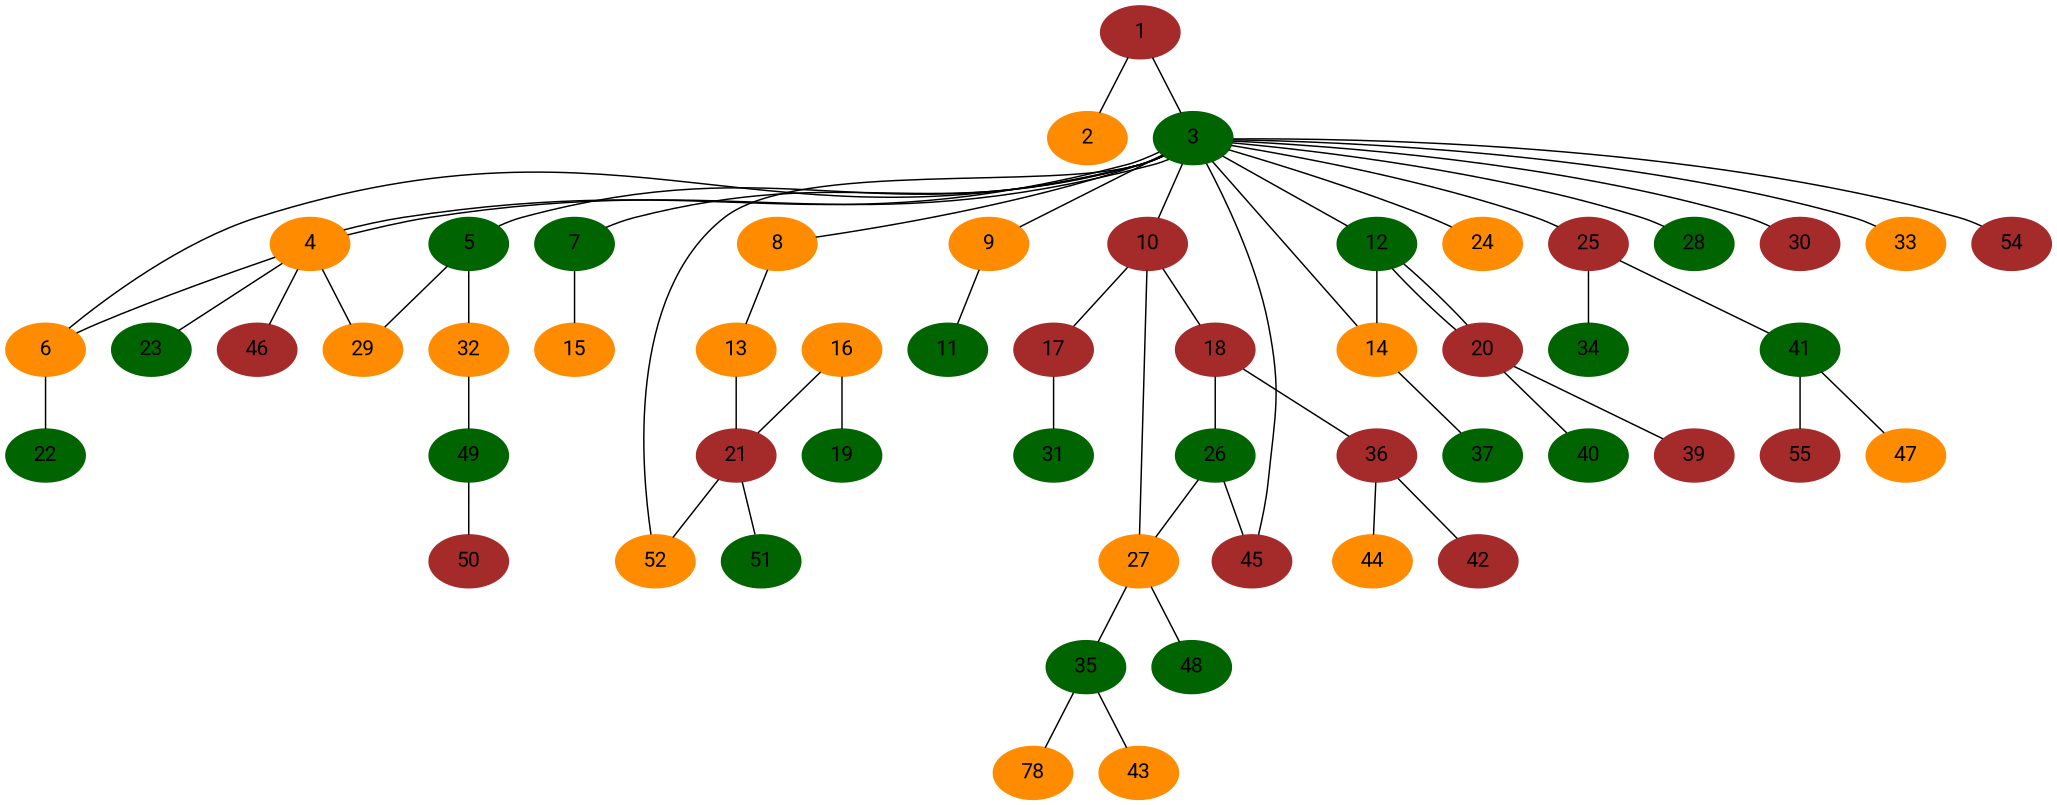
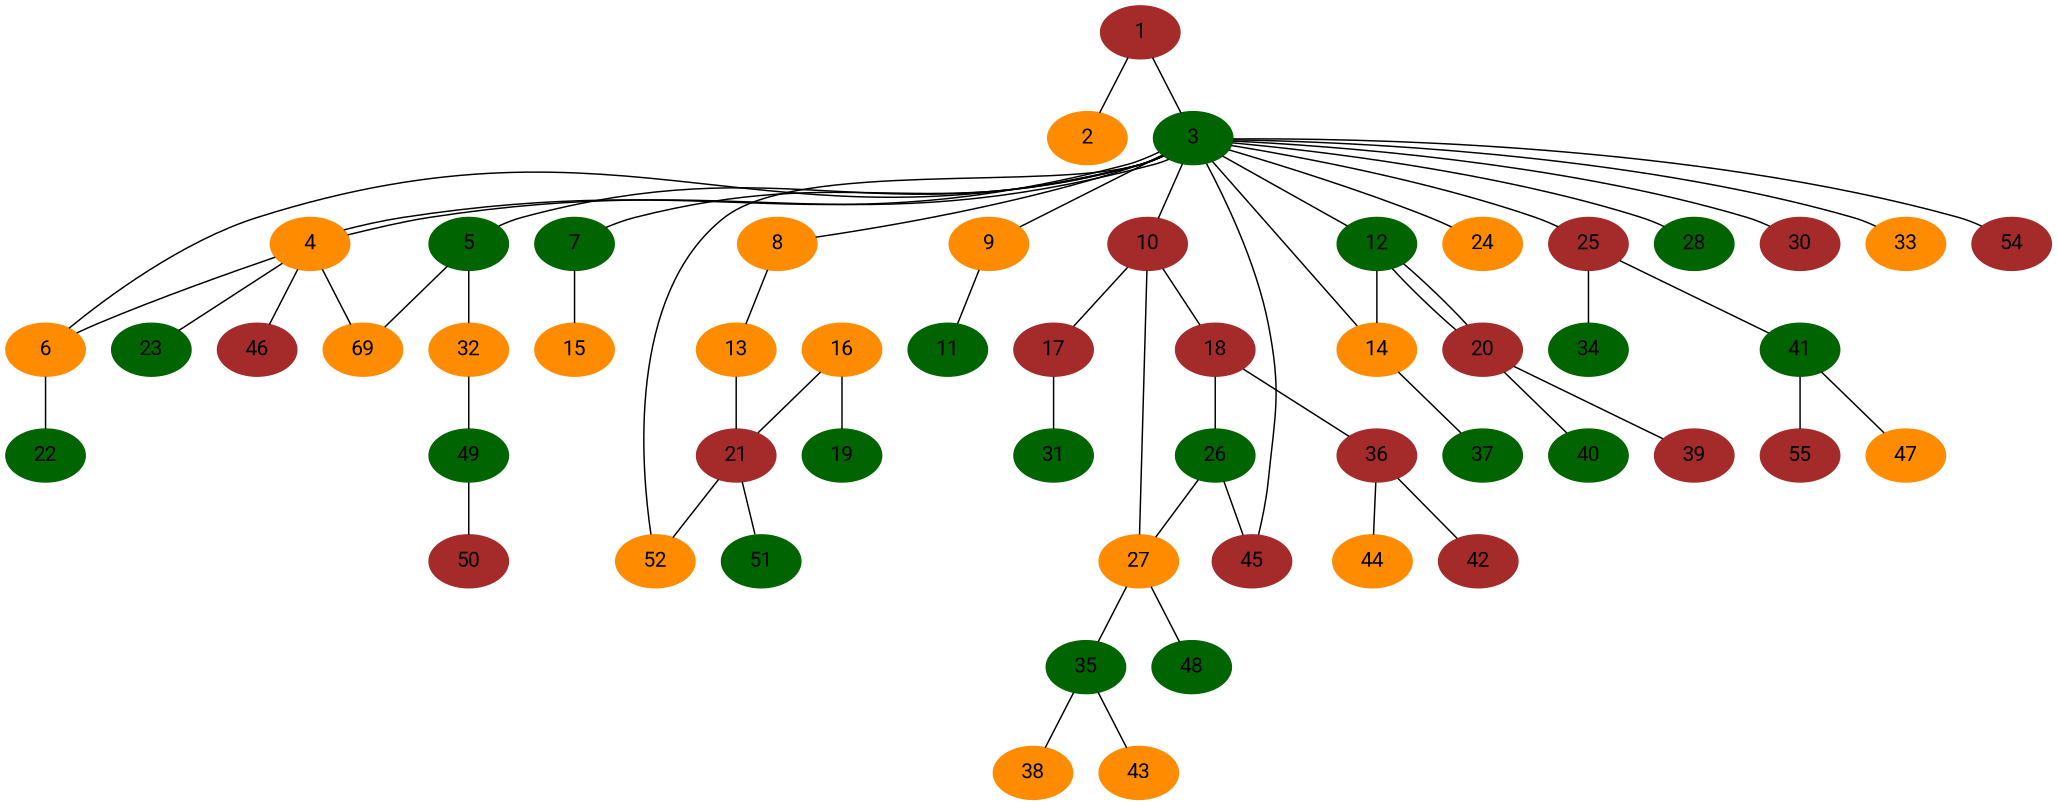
(363, 350) -> (363, 350)
(1033, 773) -> (1033, 773)
